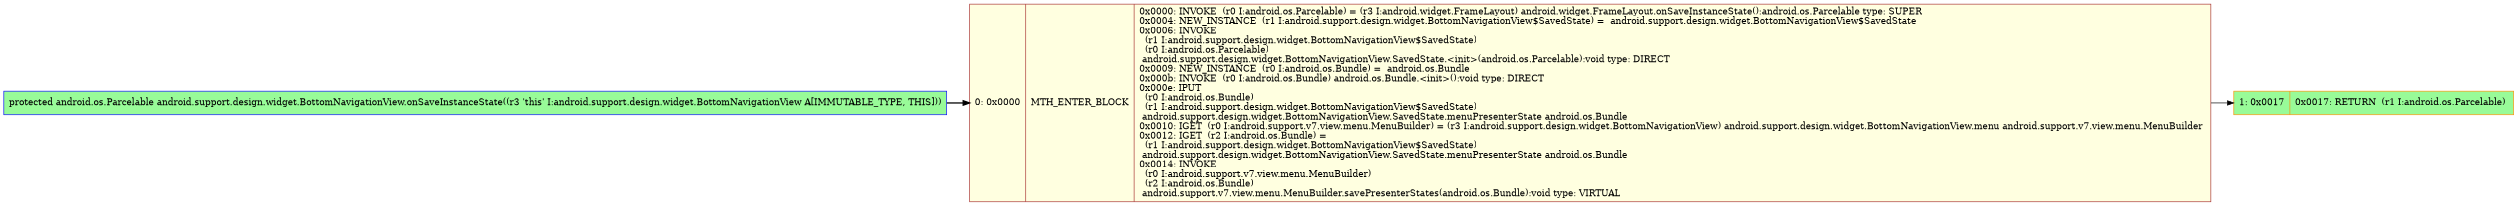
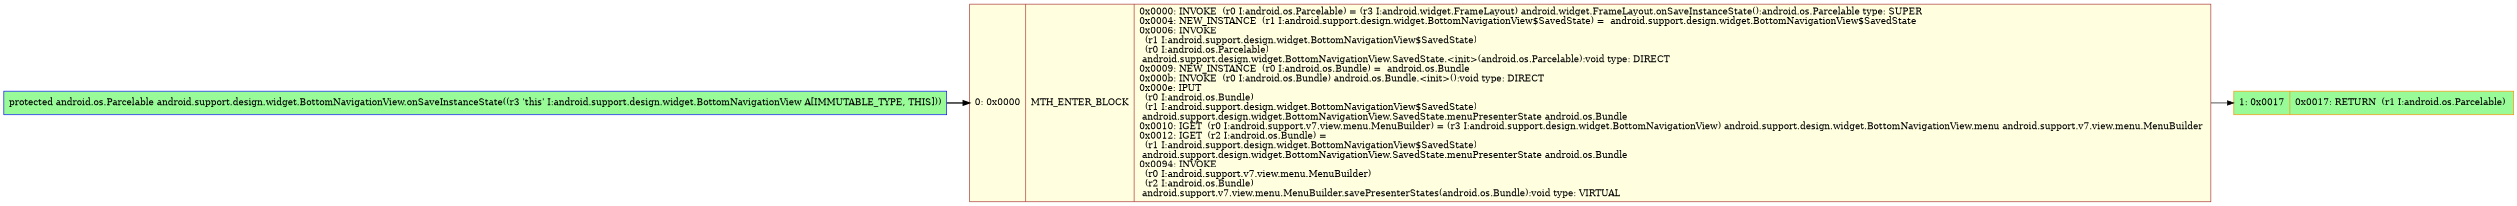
(1181, 165) -> (1181, 165)
